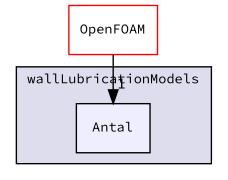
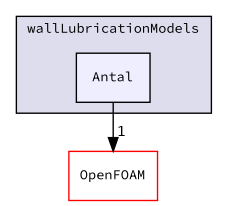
(113, 75) -> (113, 122)
